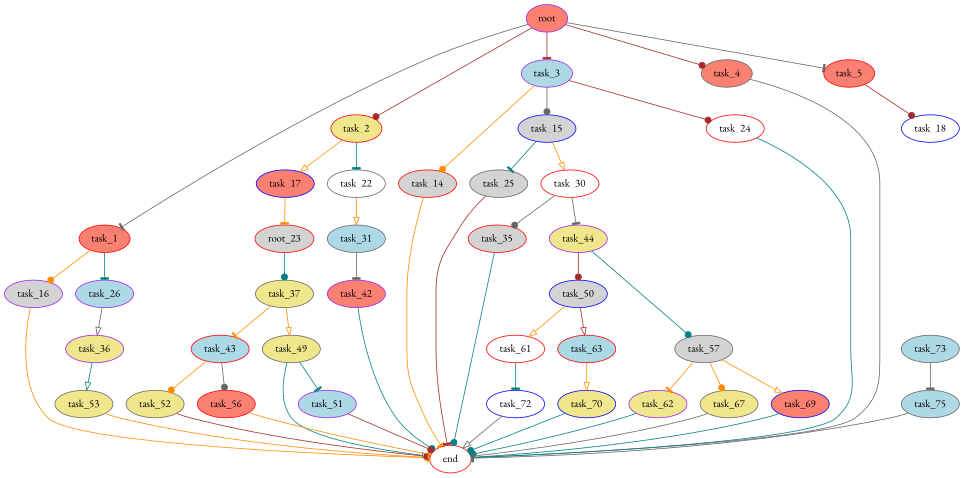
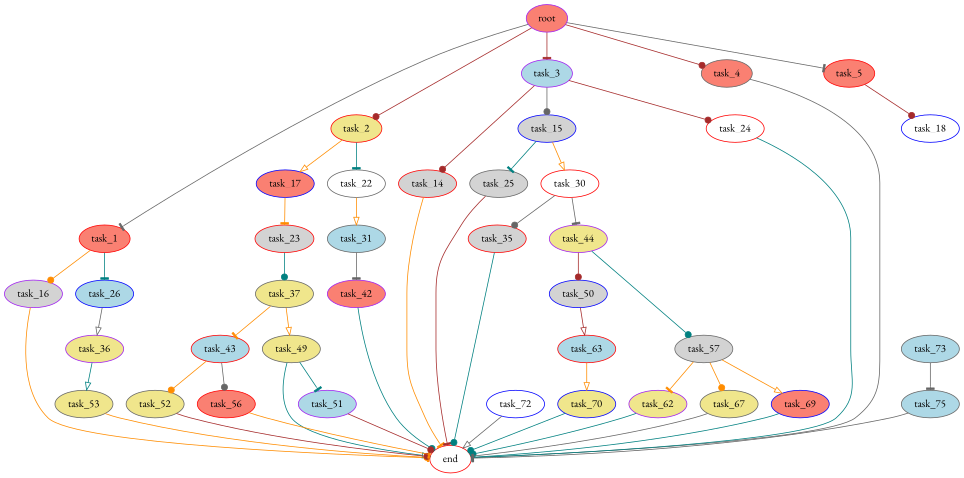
(490, 126) -> (490, 126)
(284, 239) -> (284, 239)
(105, 294) -> (105, 294)
(516, 349) -> none
